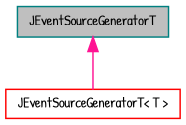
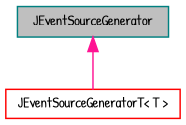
(93, 22) -> (93, 22)
